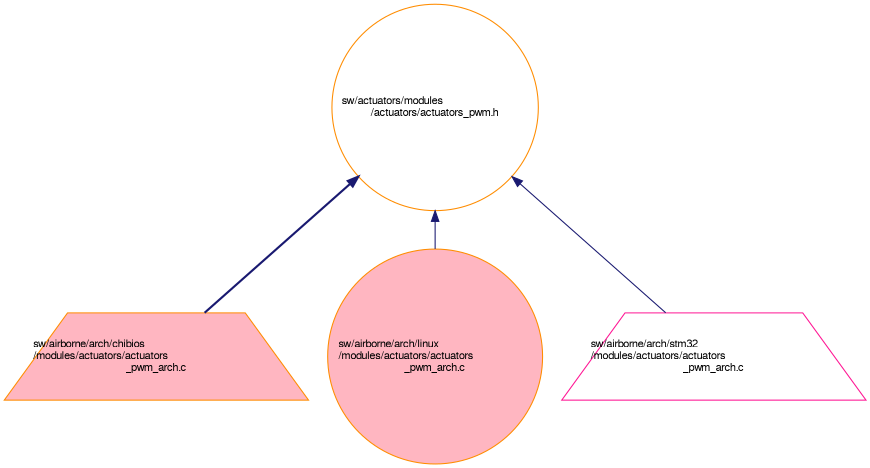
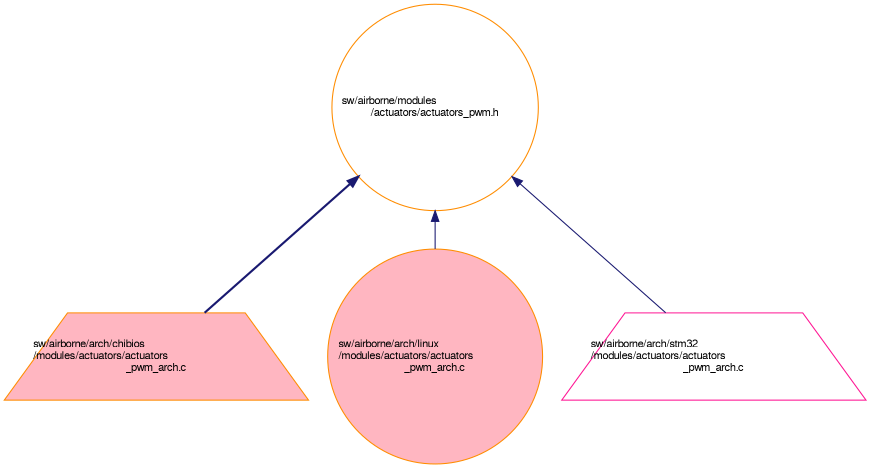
(435, 107) -> (435, 107)
